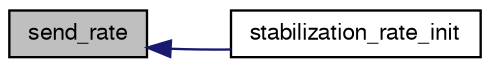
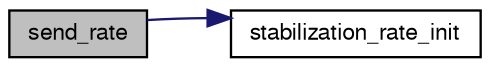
(201, 49) -> (177, 19)
